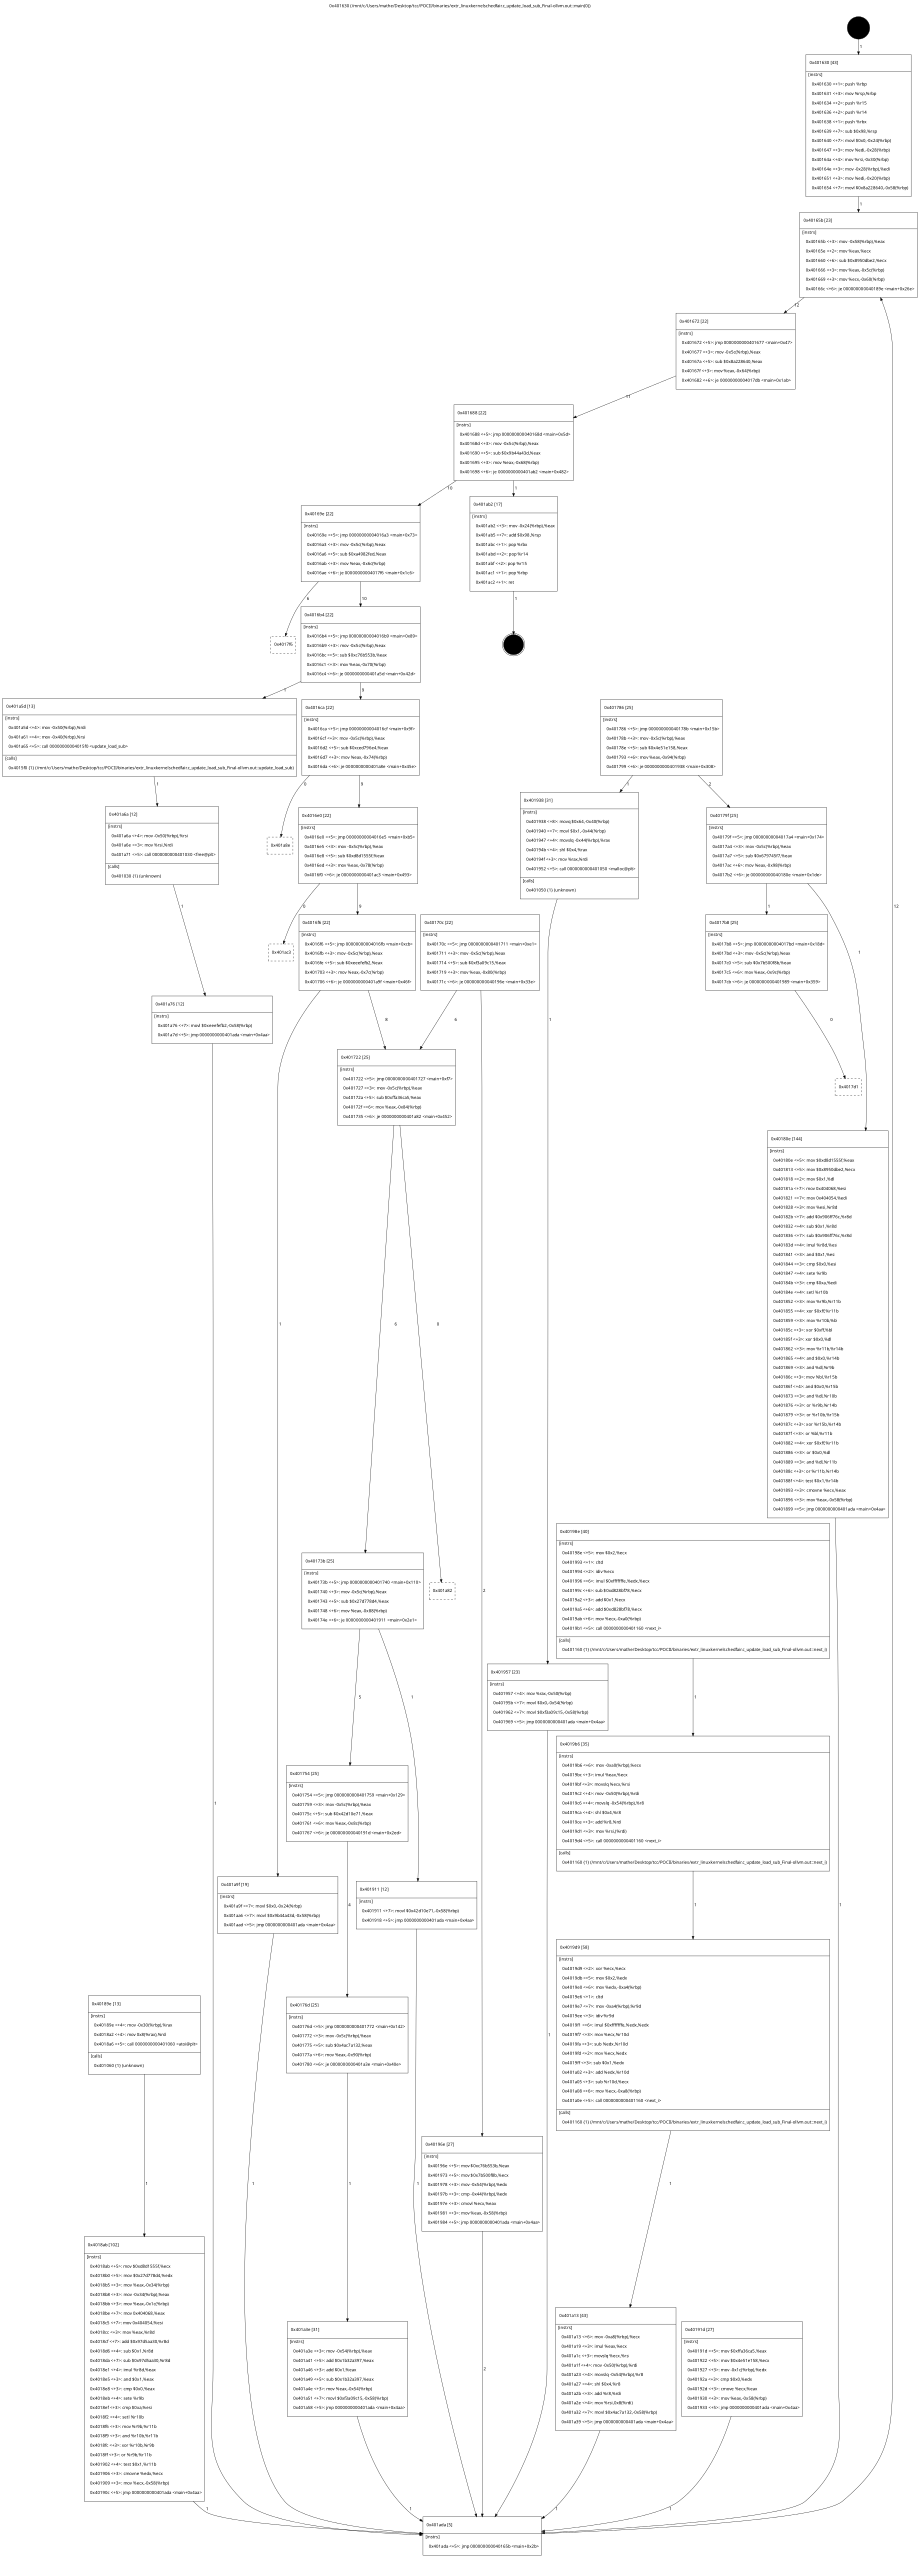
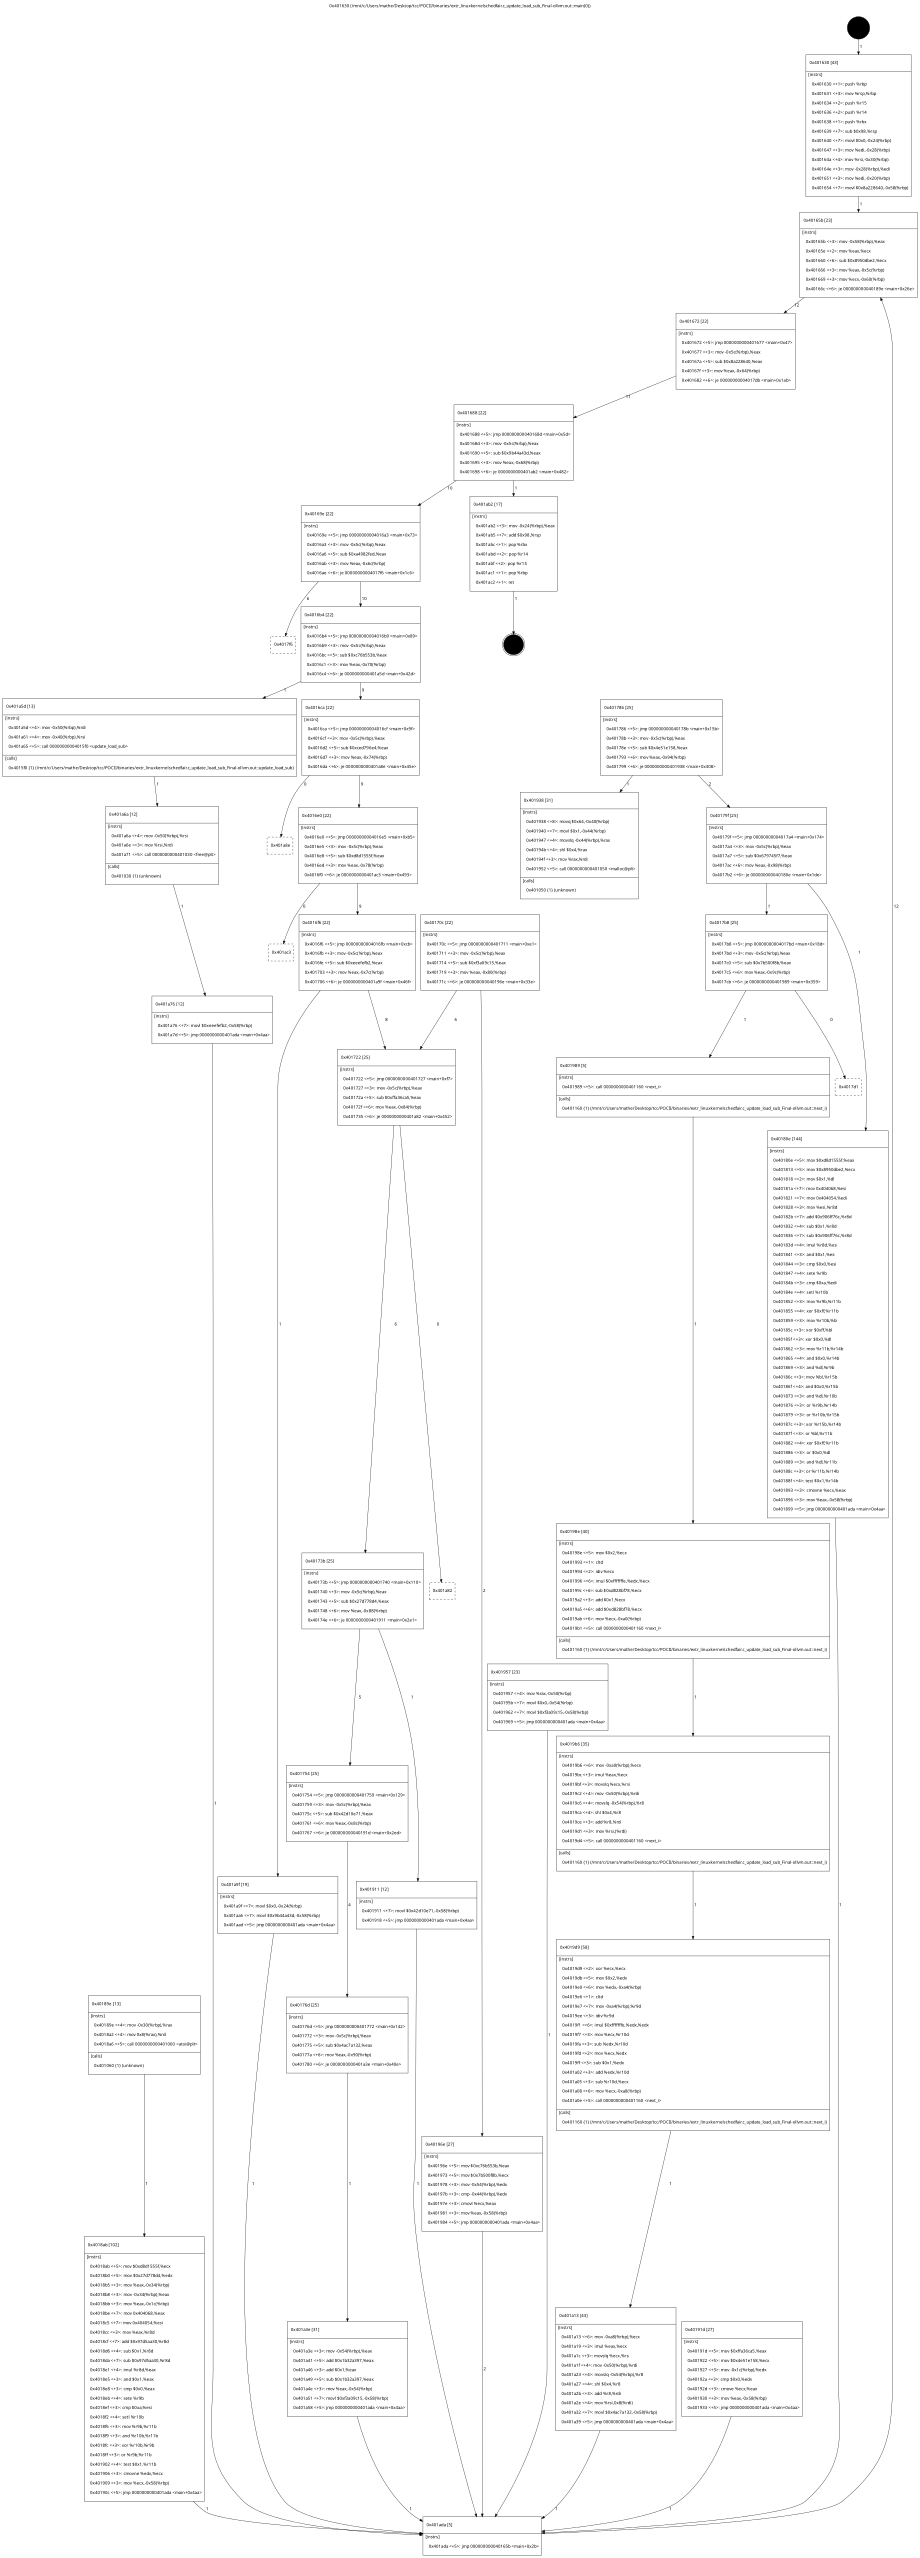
none -> (693, 1087)
(548, 1279) -> none
